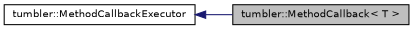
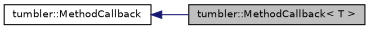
(100, 15) -> (78, 15)
